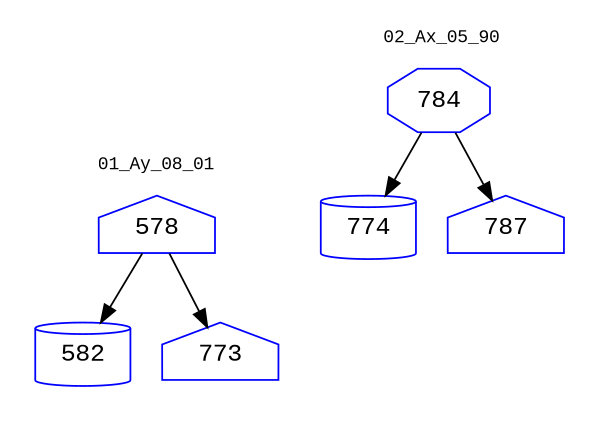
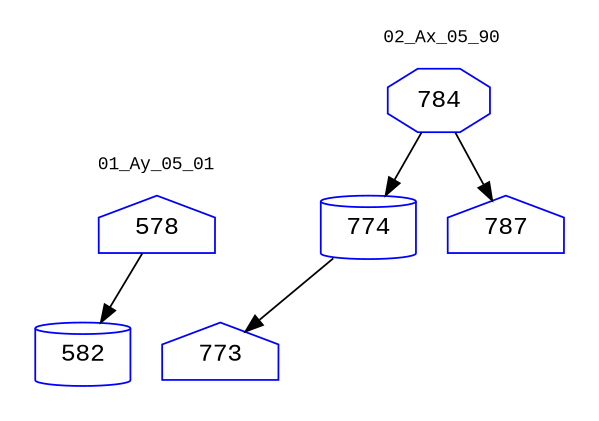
(157, 165) -> (157, 165)
(184, 282) -> (282, 301)
